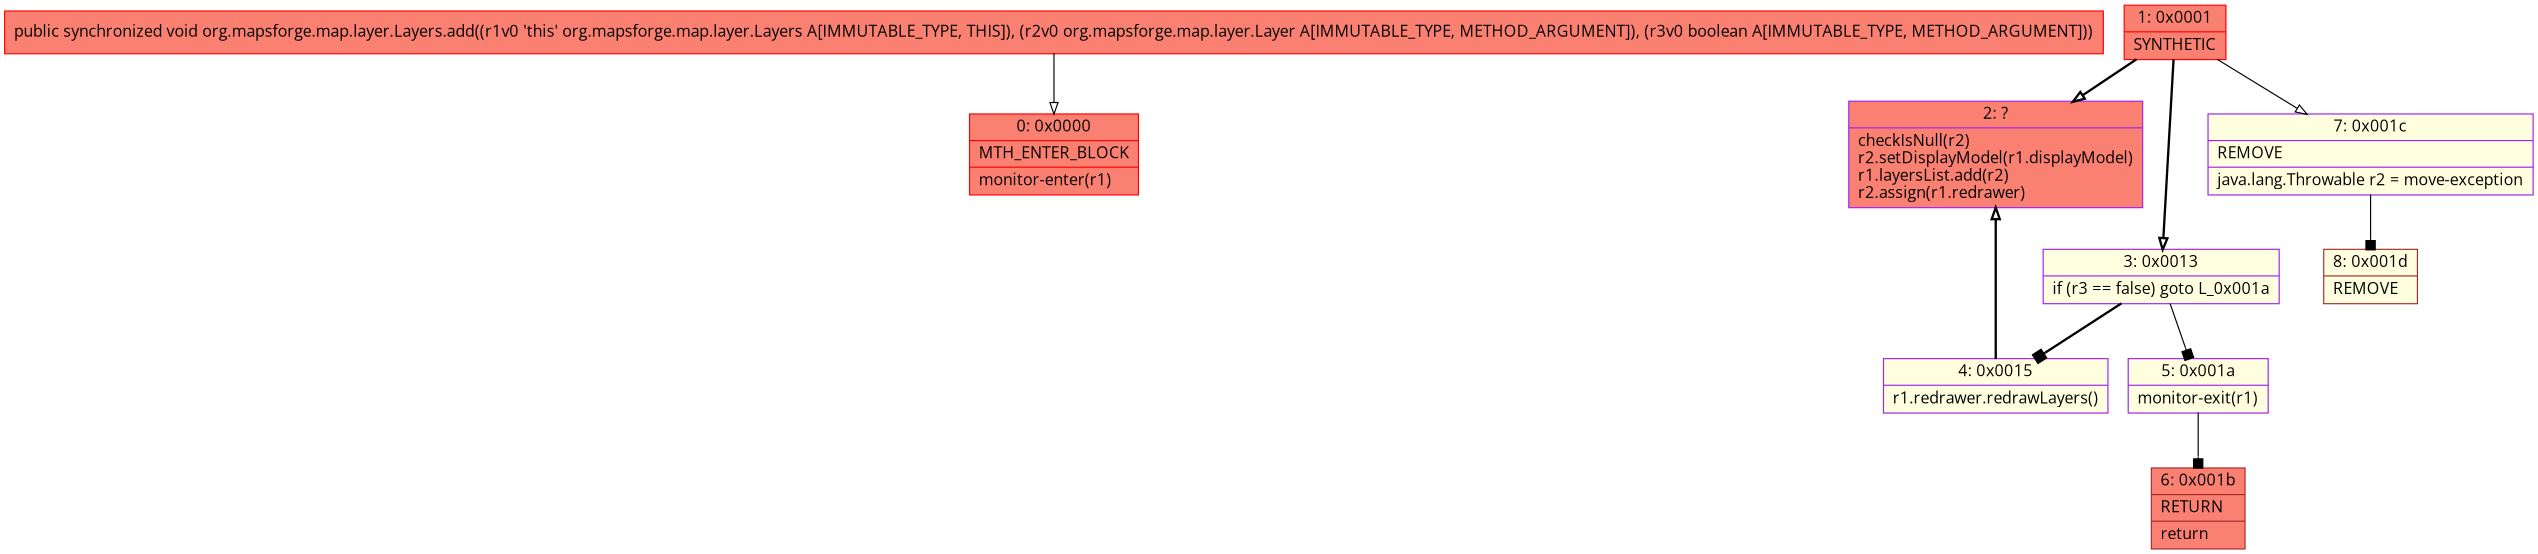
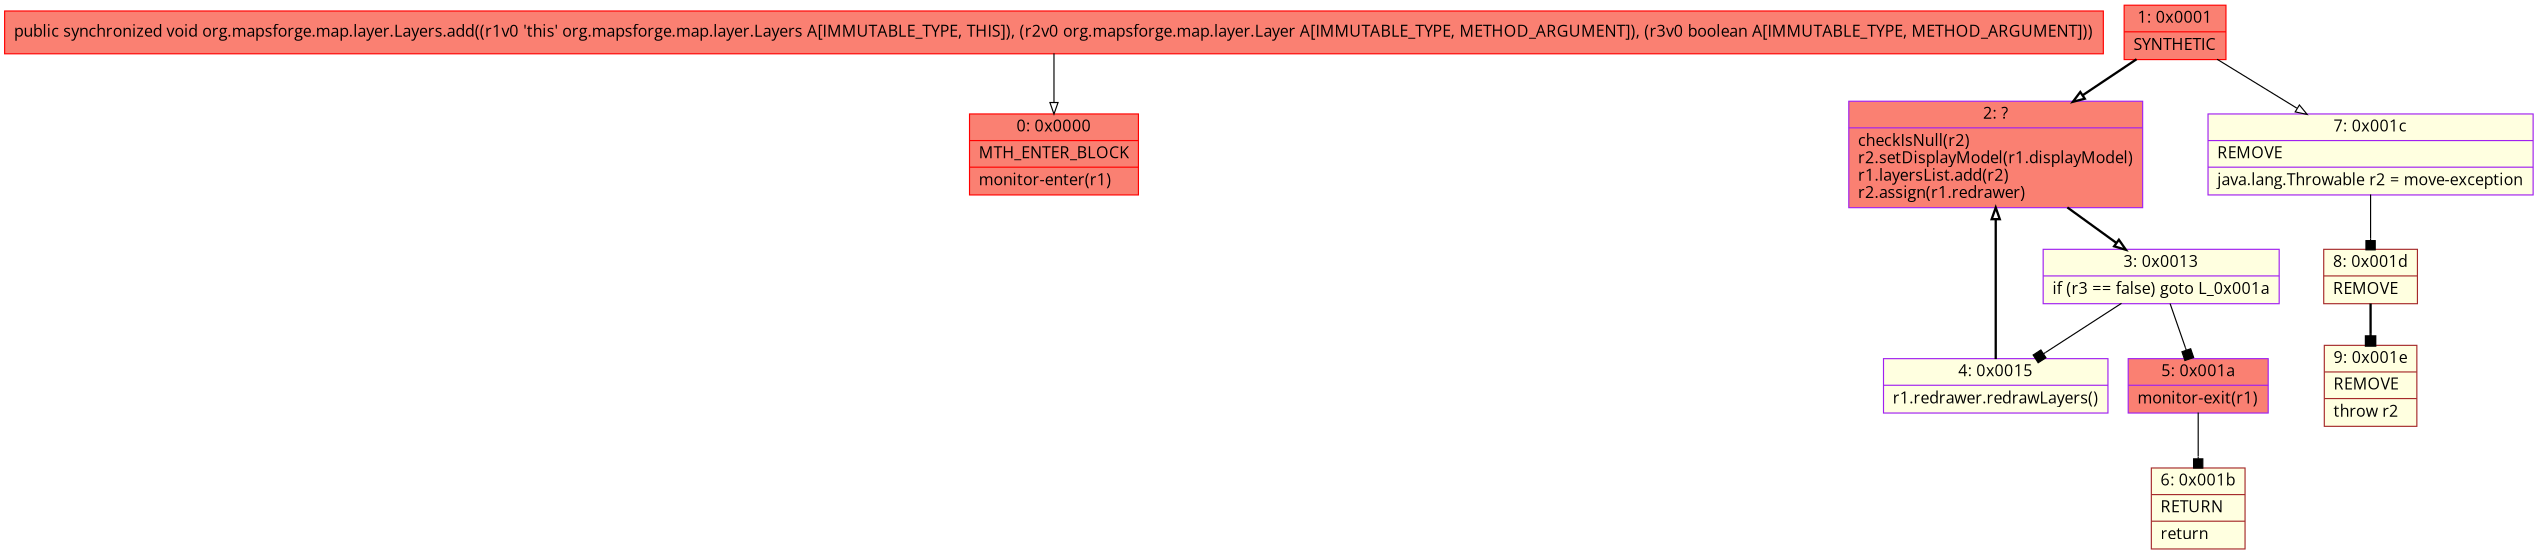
(2168, 149) -> (2092, 225)
(2083, 328) -> (2083, 328)
(2198, 386) -> (2198, 386)
none -> (2371, 386)
(2198, 508) -> (2198, 508)
